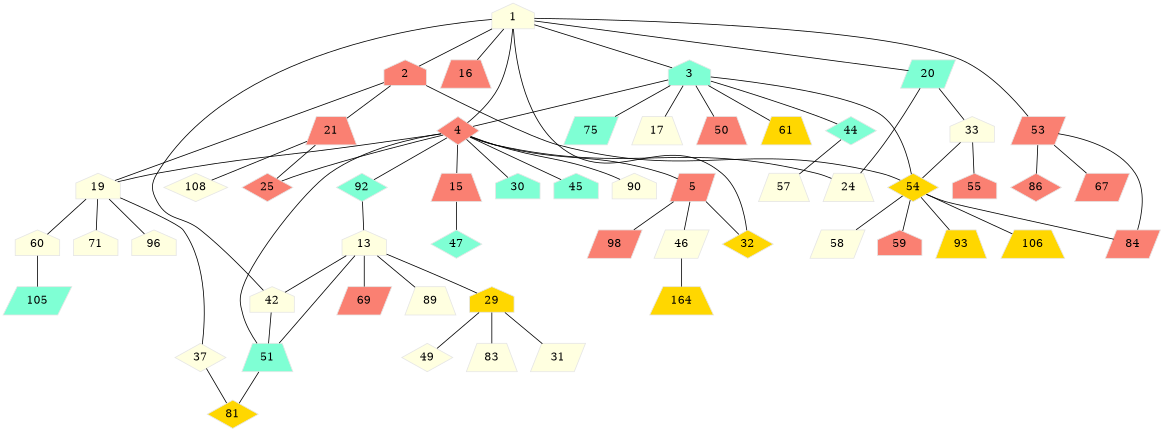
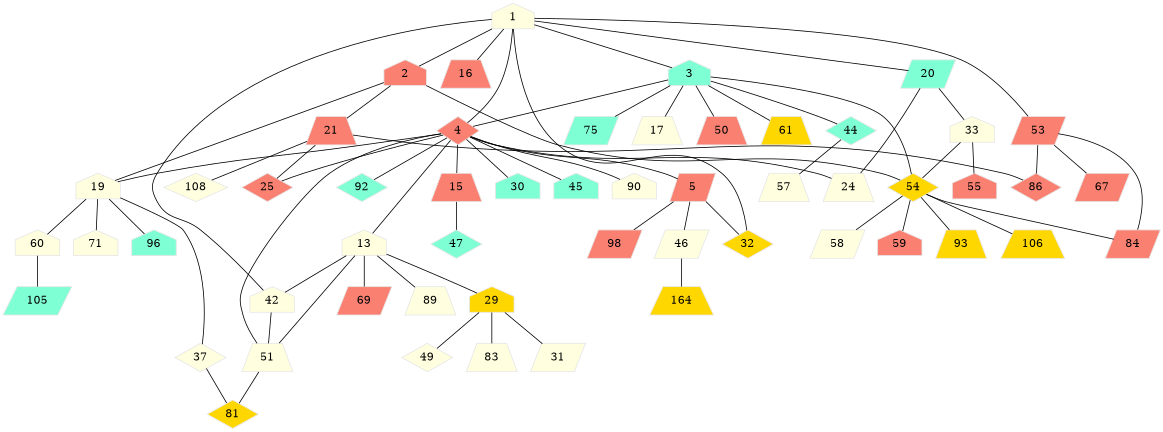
none -> (689, 148)
(363, 216) -> (412, 187)
(154, 244) -> (154, 244)
(267, 358) -> (267, 358)
